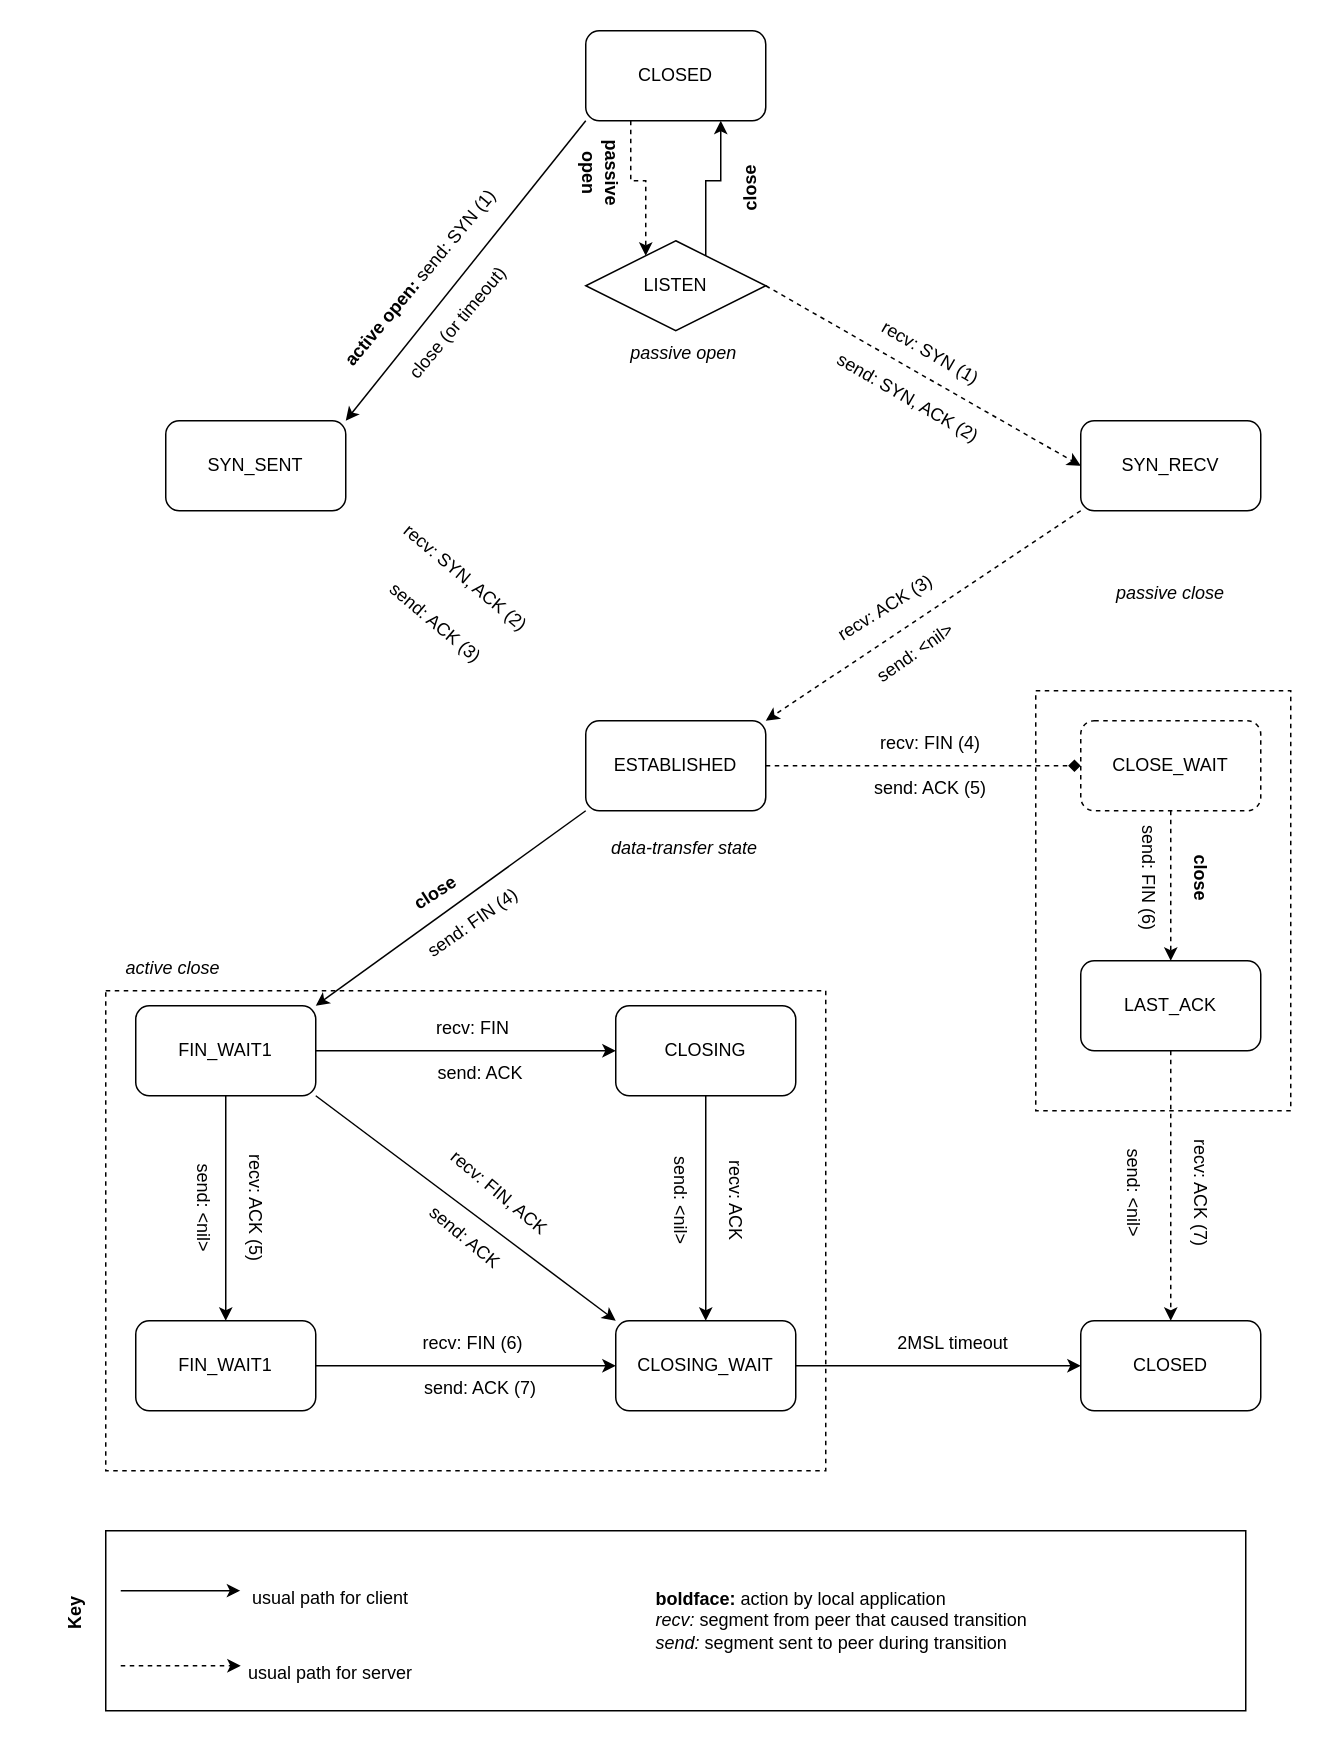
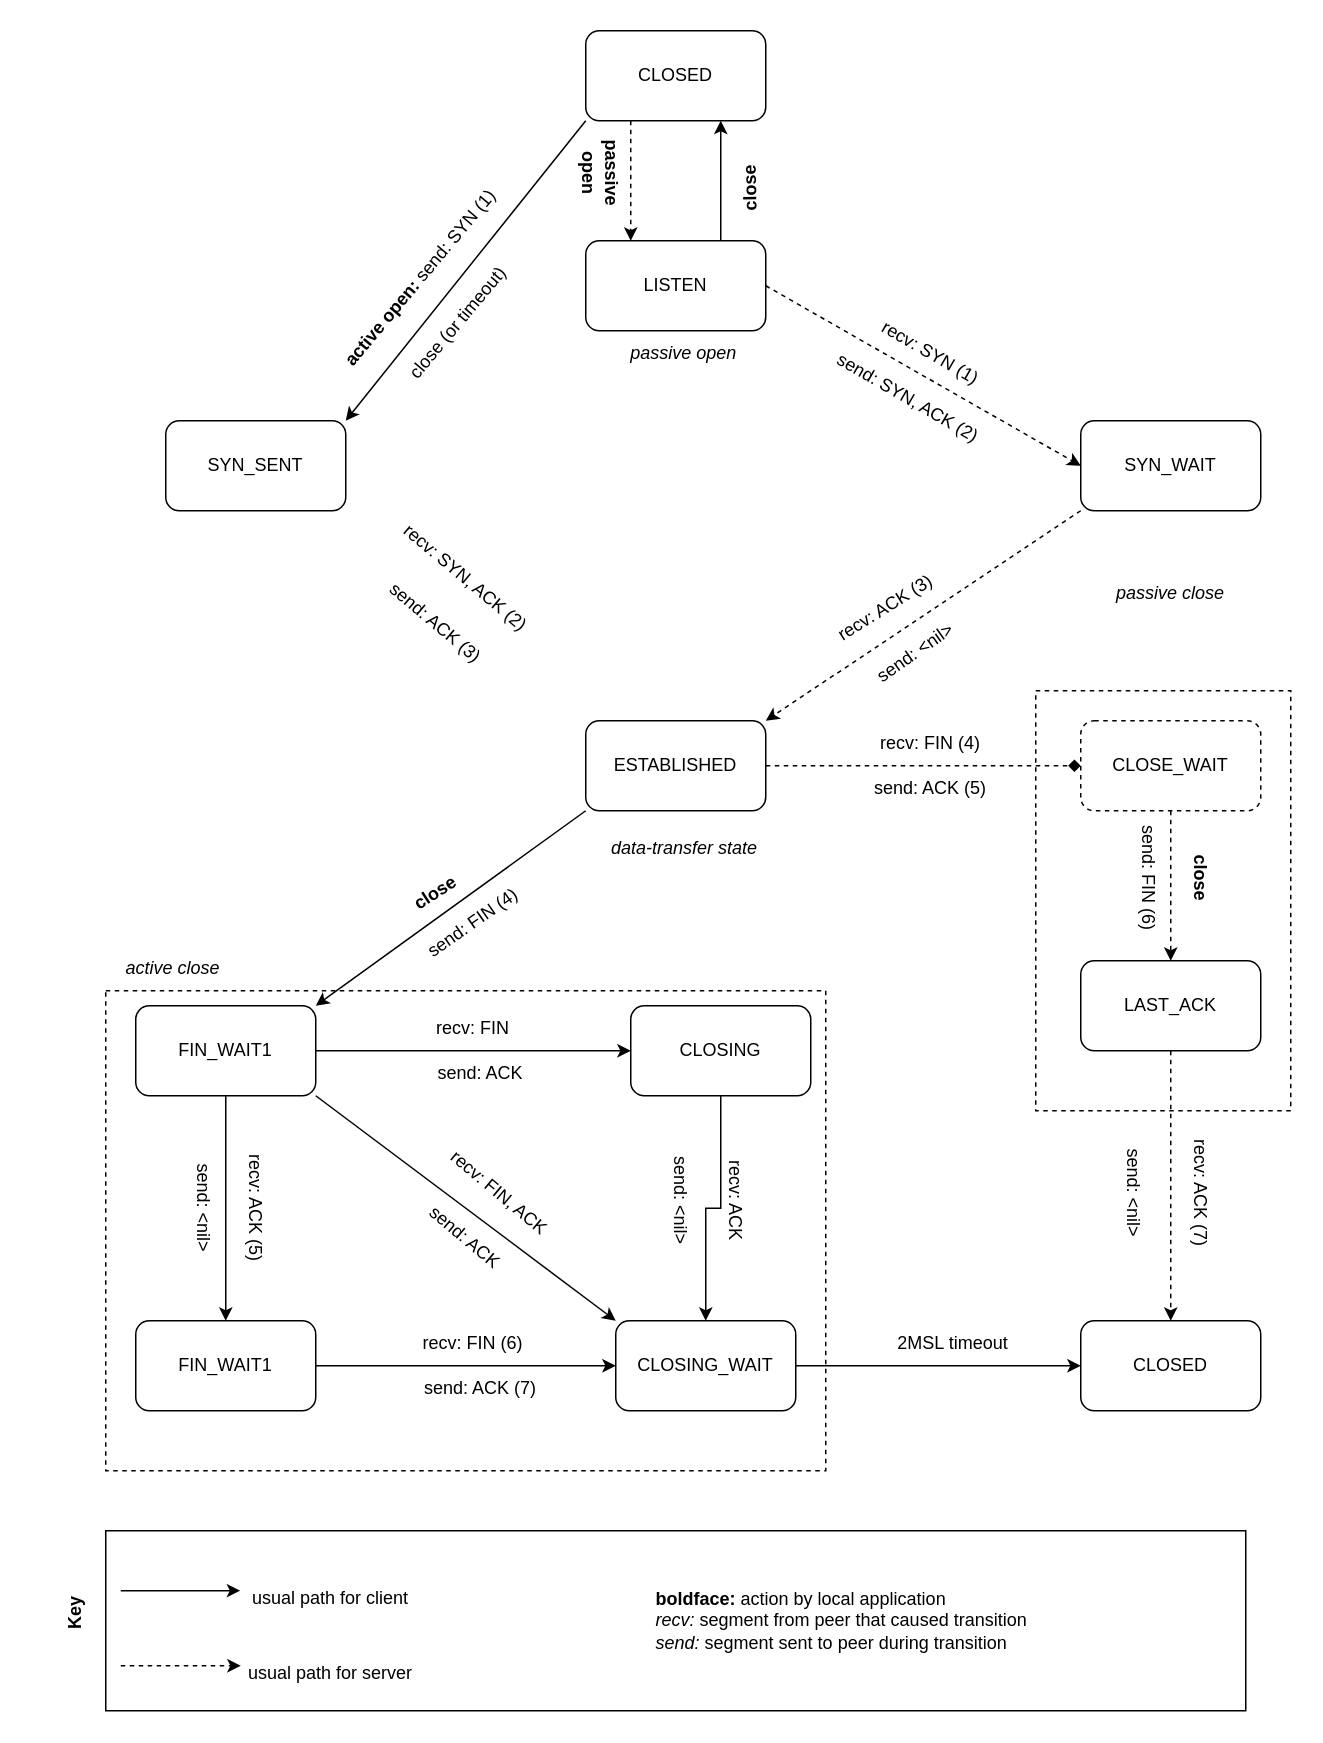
(676, 286) -> (676, 286)
(1171, 466) -> (1171, 466)
(706, 1051) -> (721, 1051)
